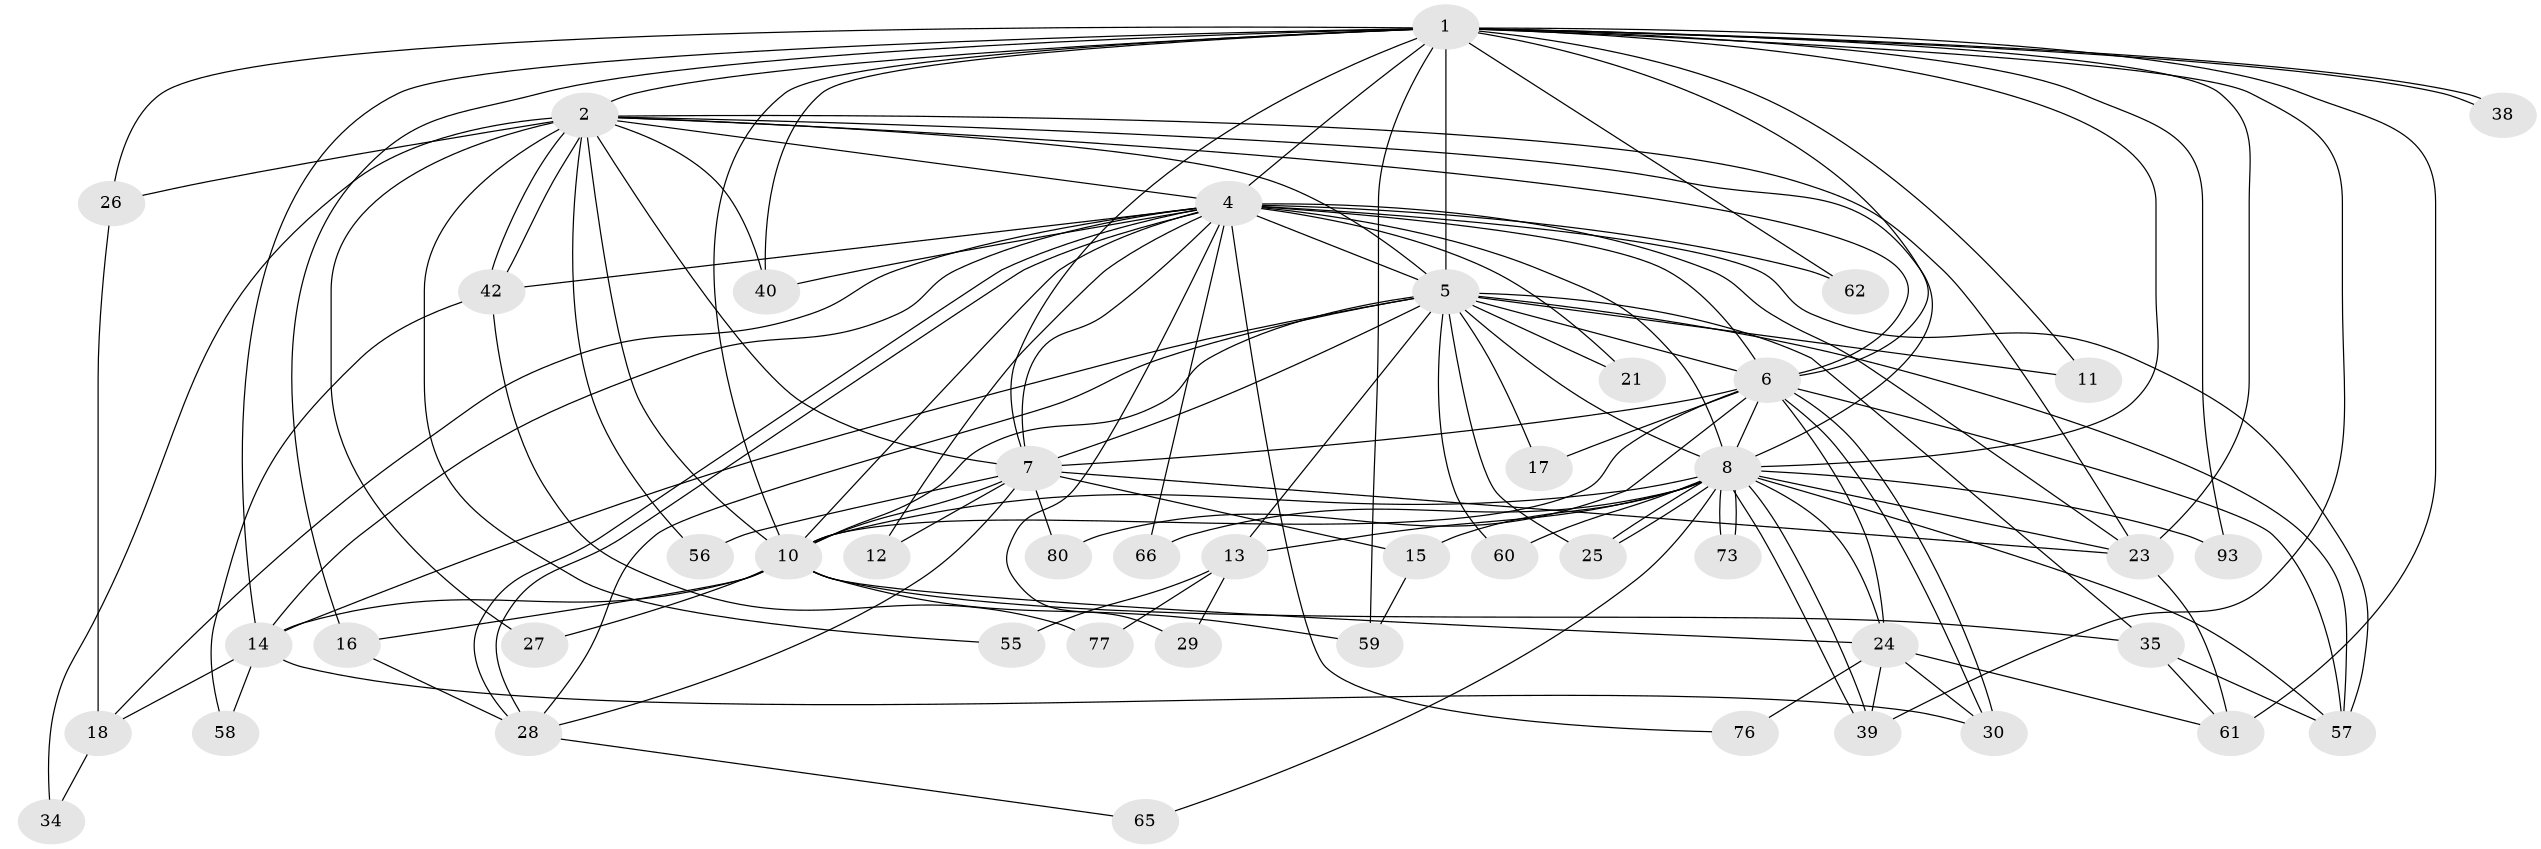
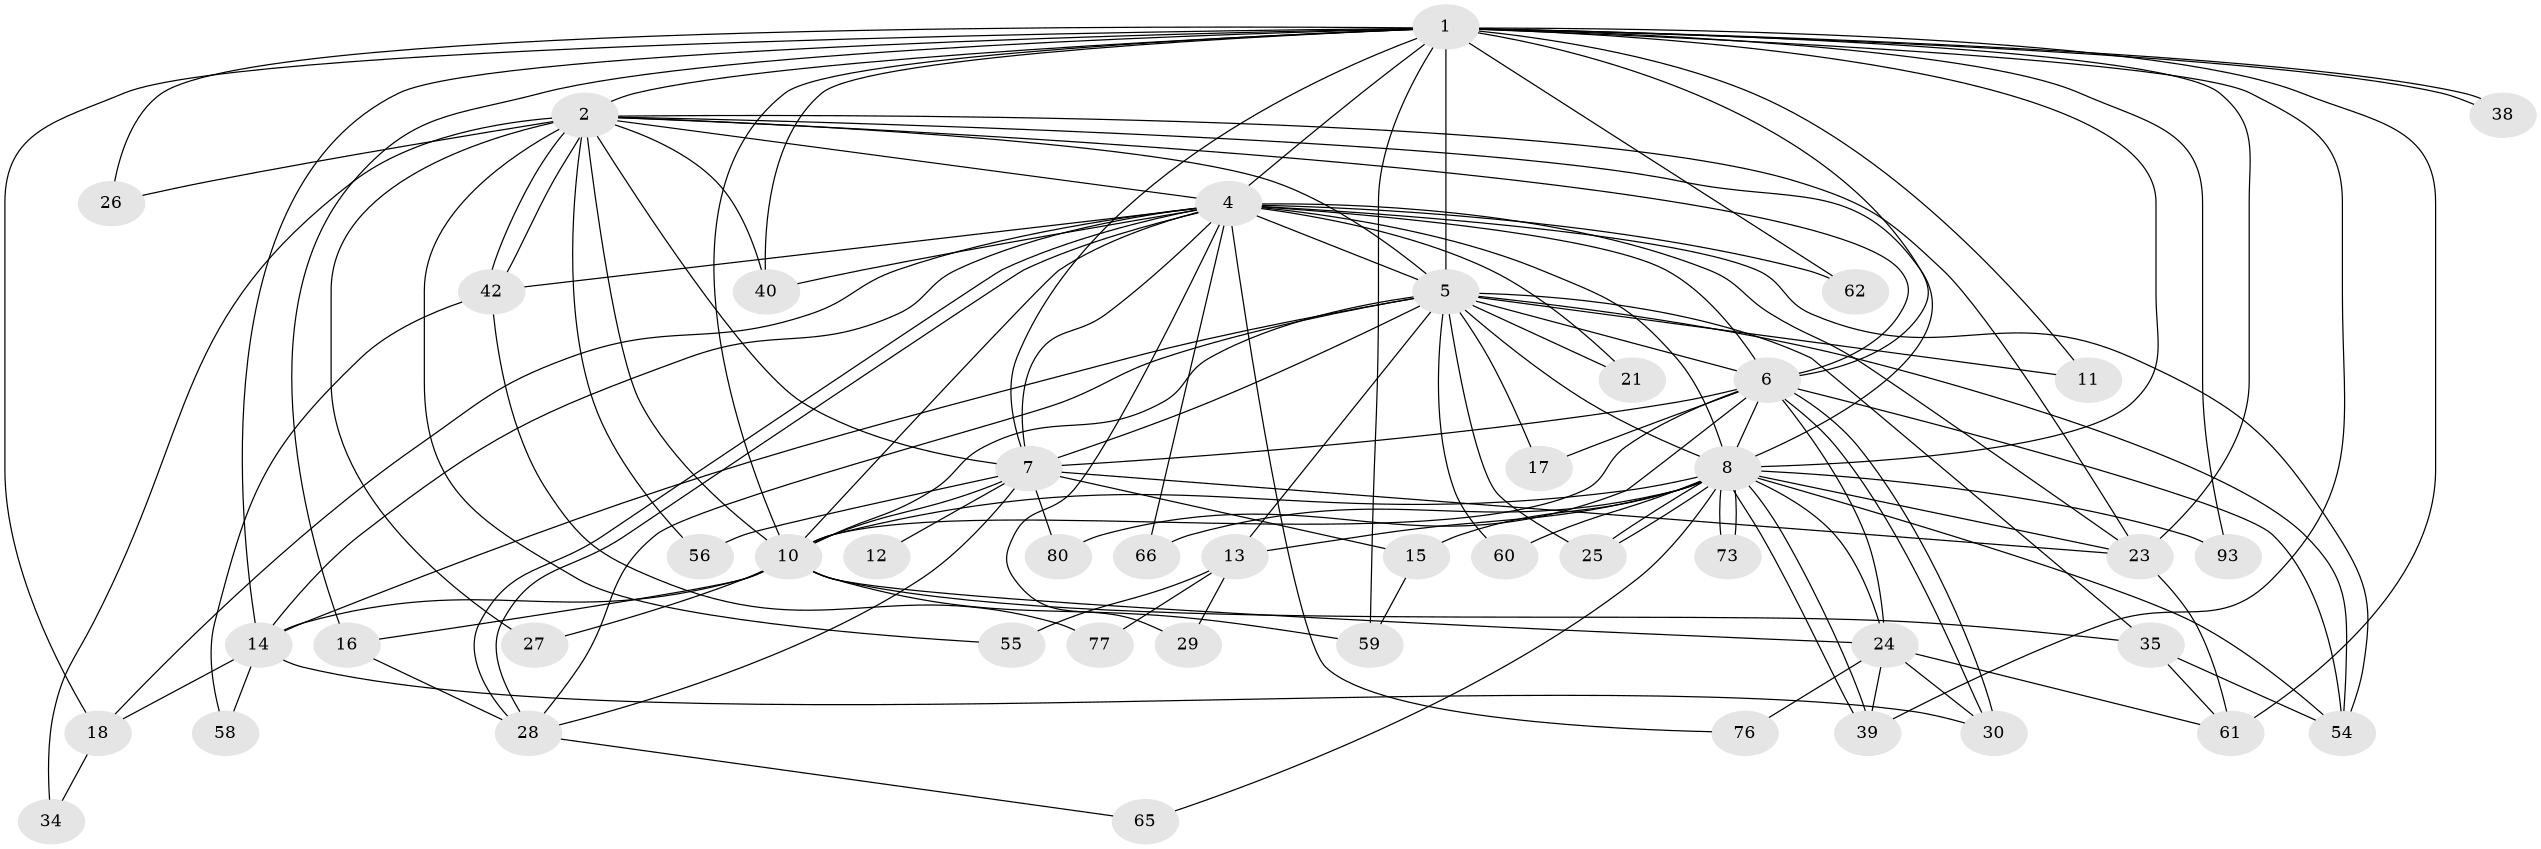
(1038, 336) -> none
(98, 468) -> (417, 58)
(2342, 733) -> (2342, 733)
